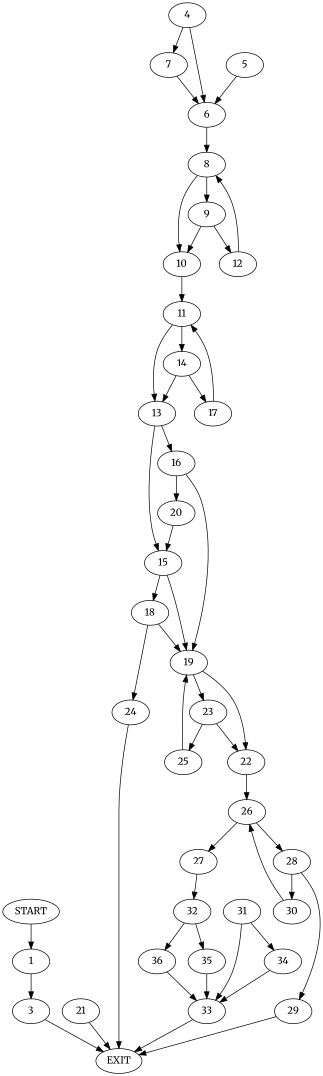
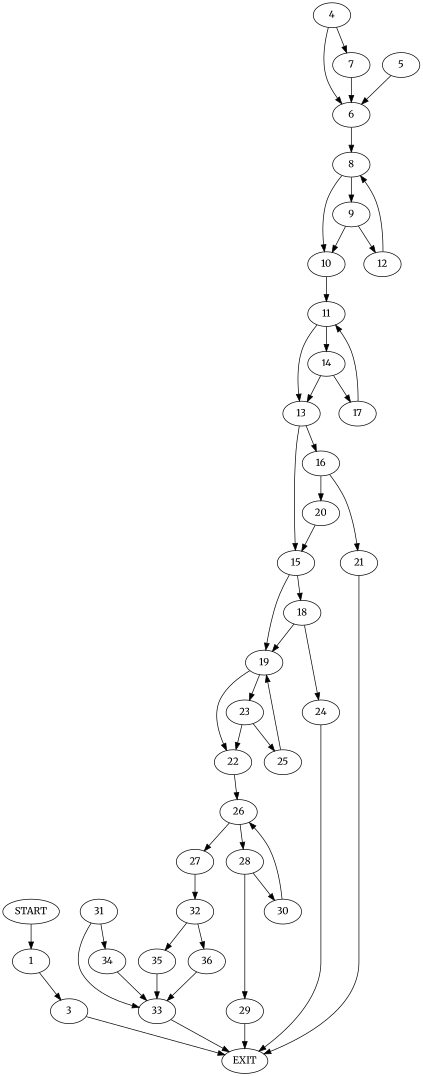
(208, 557) -> (348, 507)
